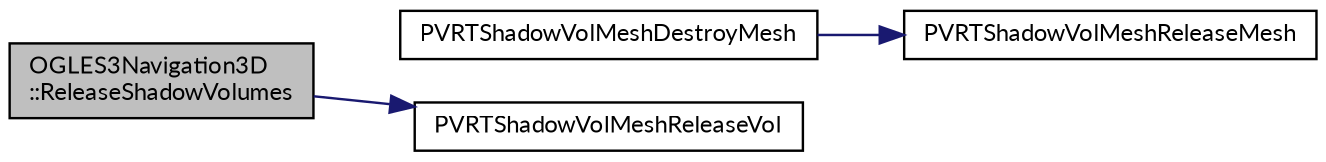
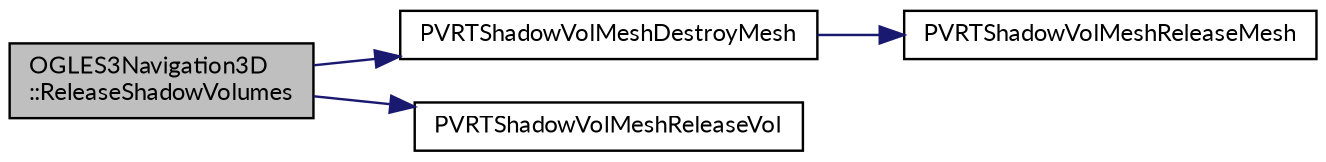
none -> (344, 62)
